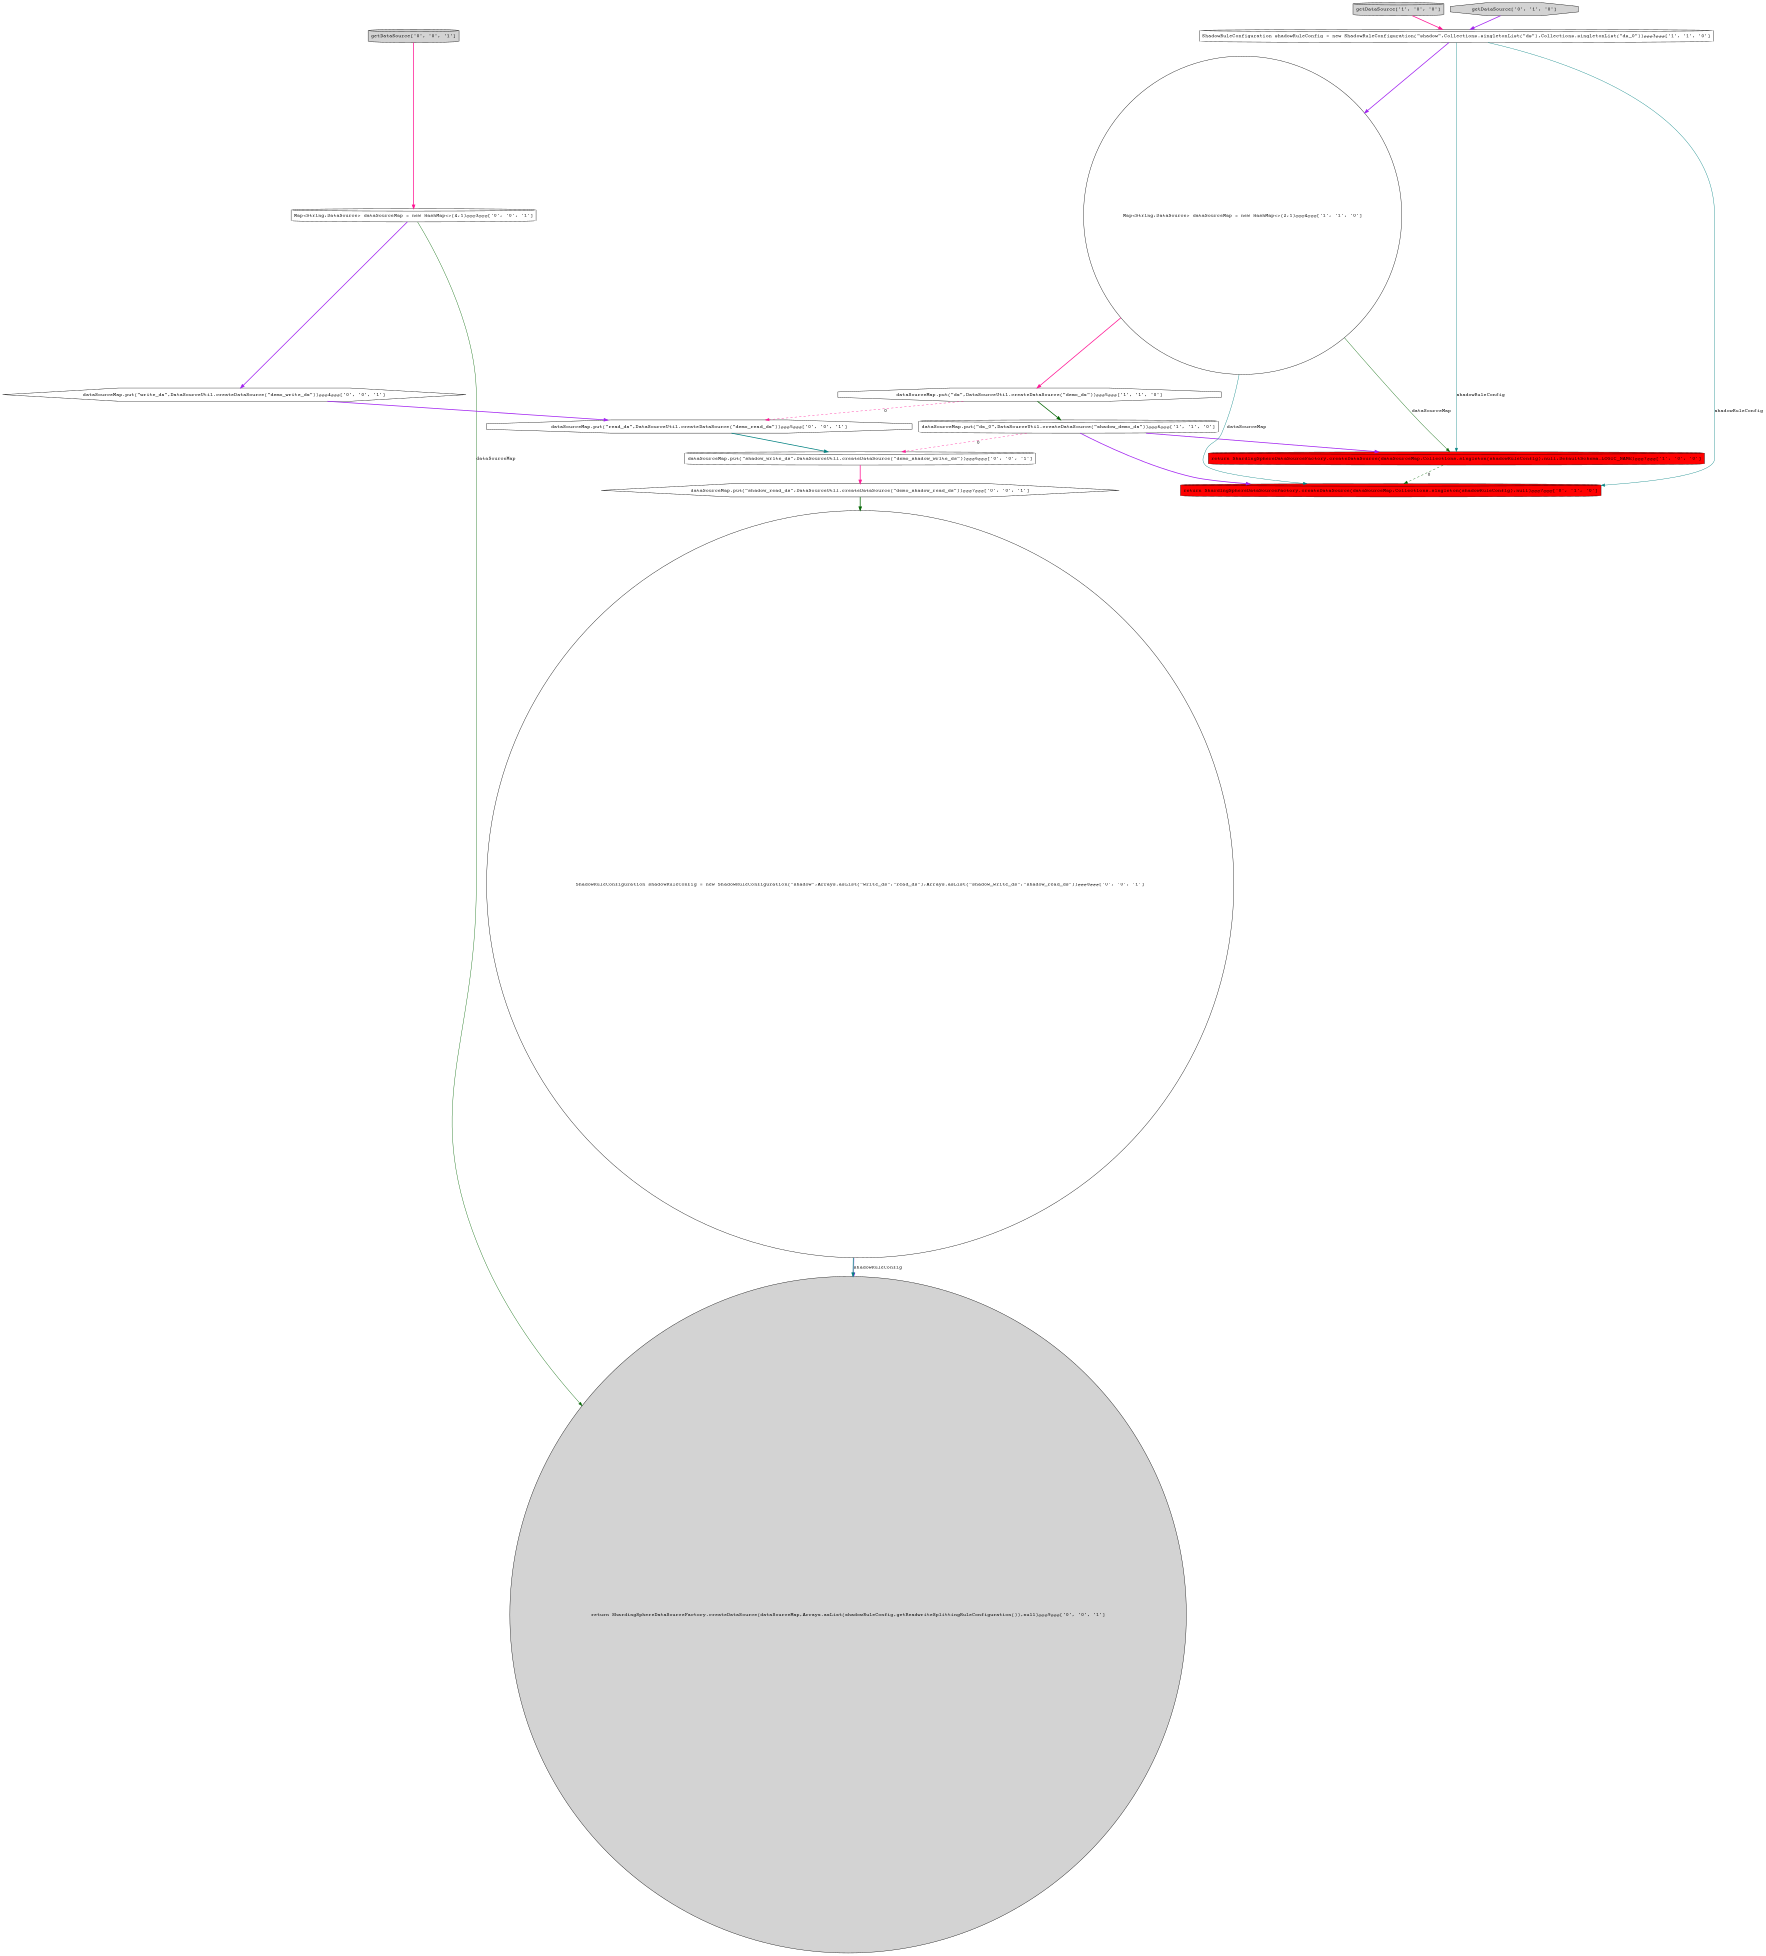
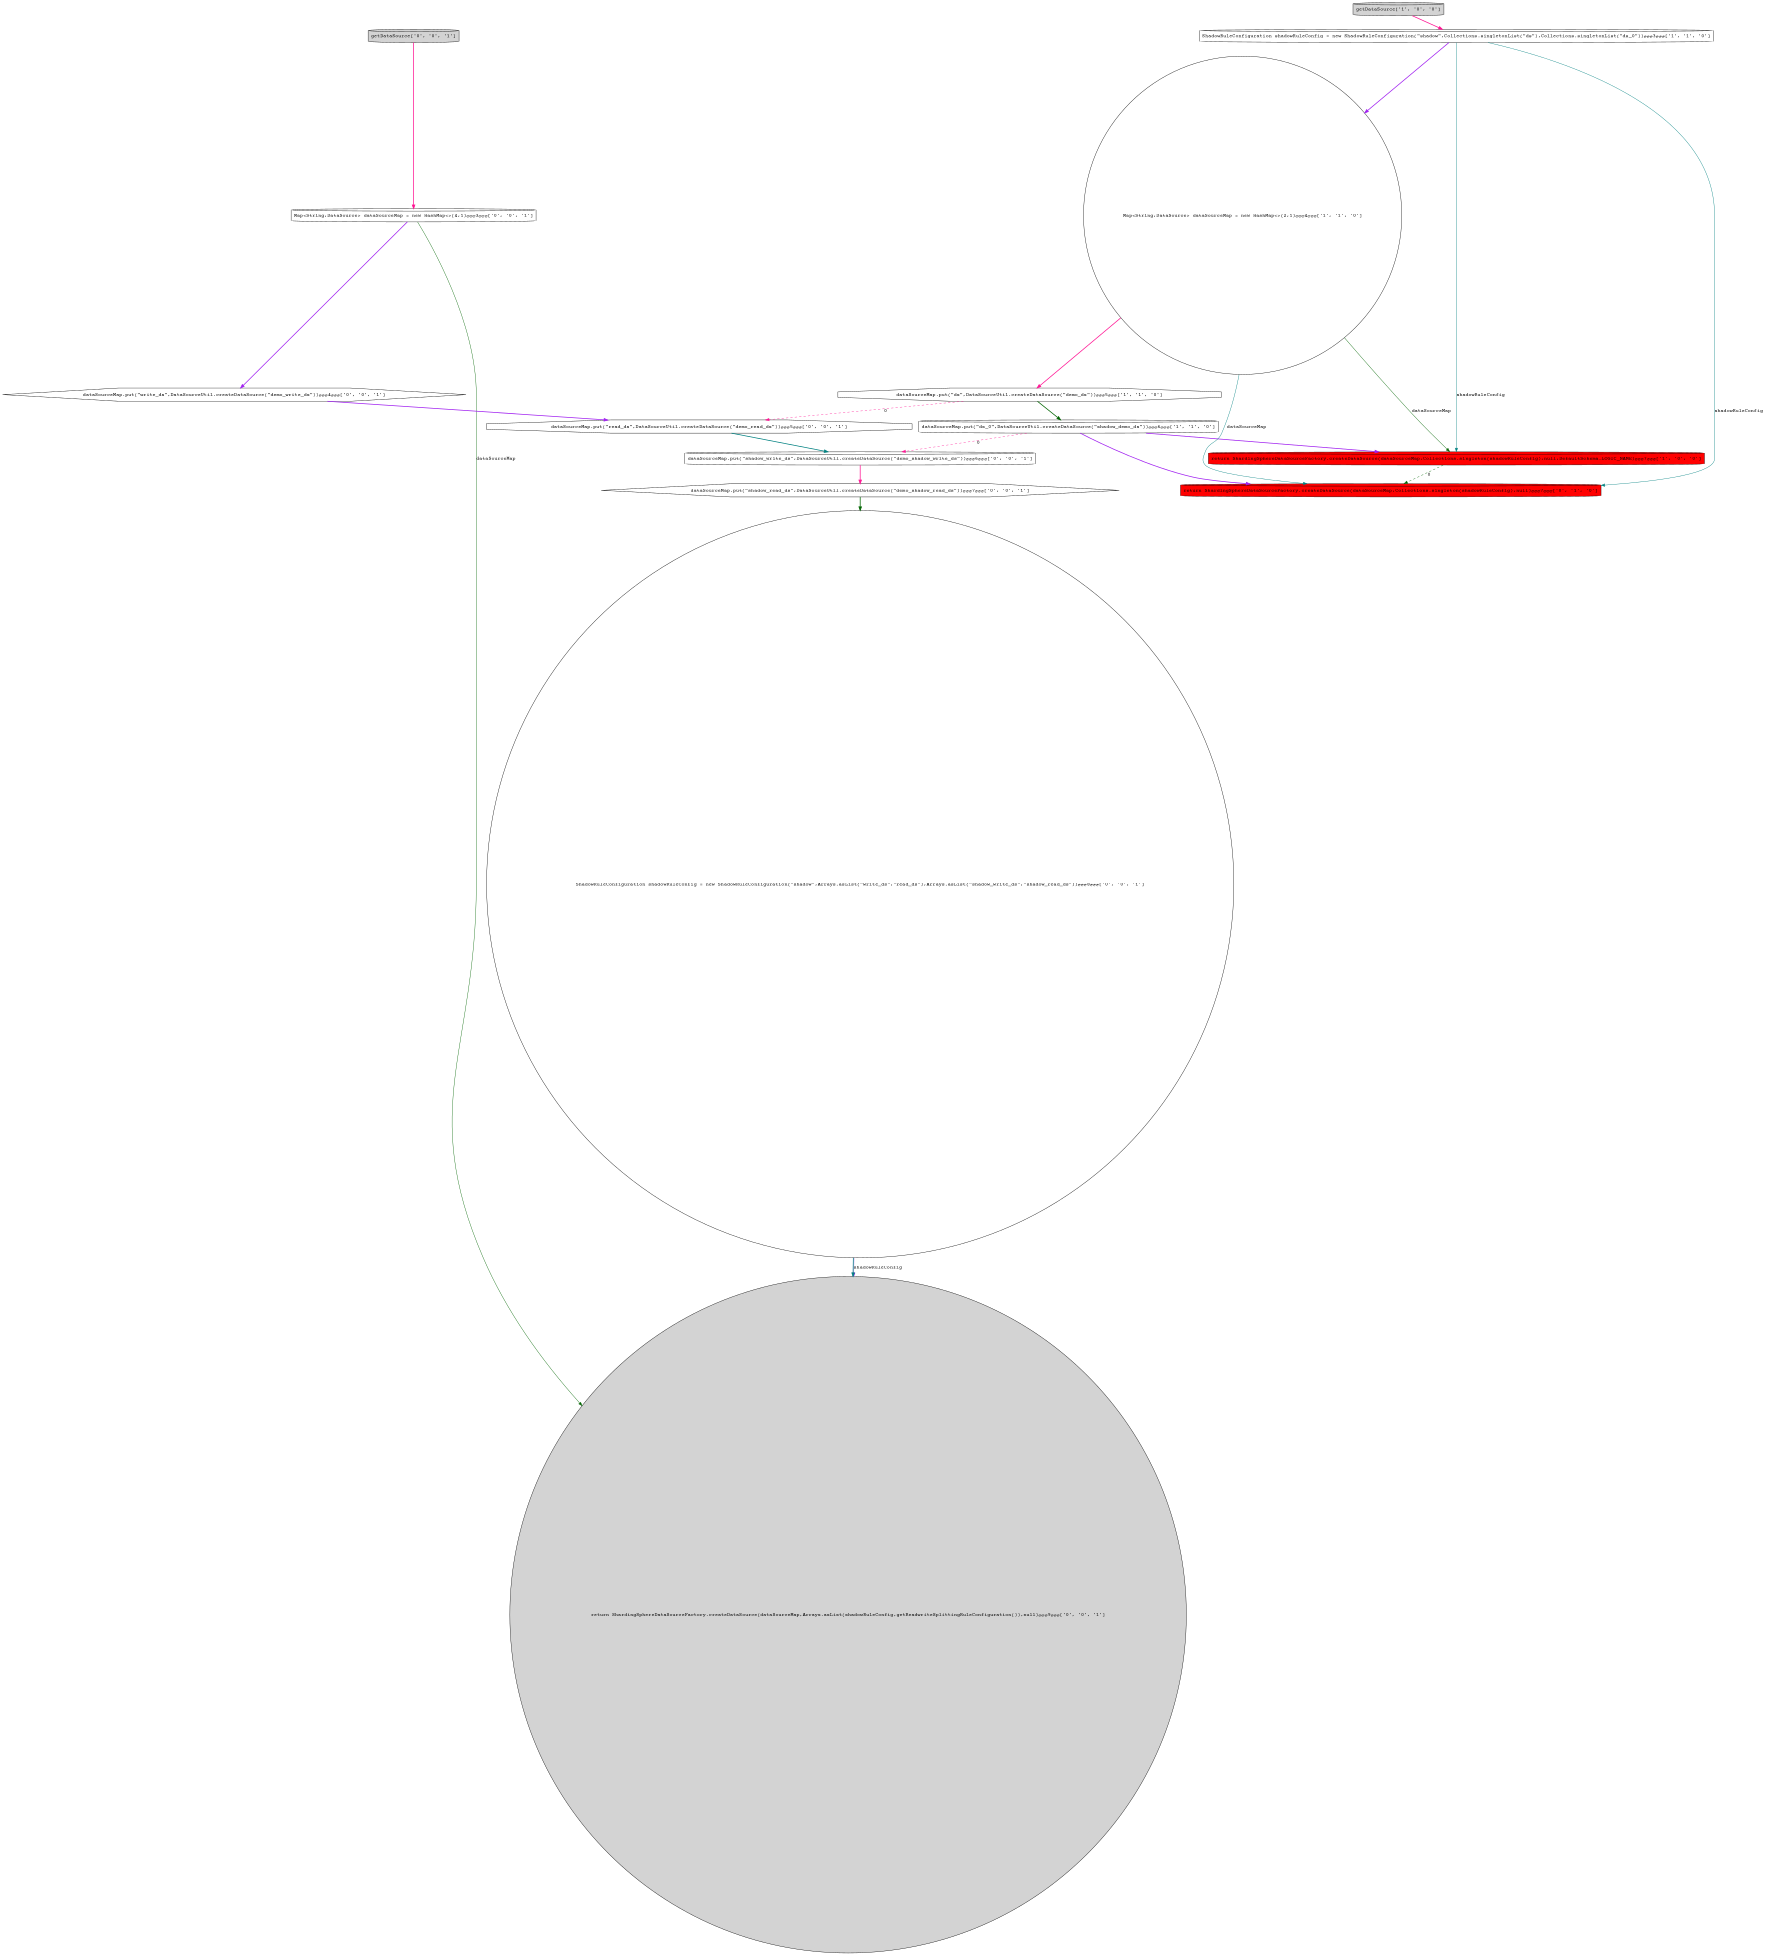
(1514, 9) -> none
